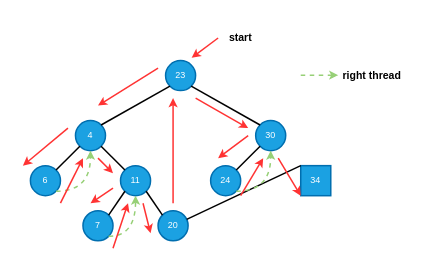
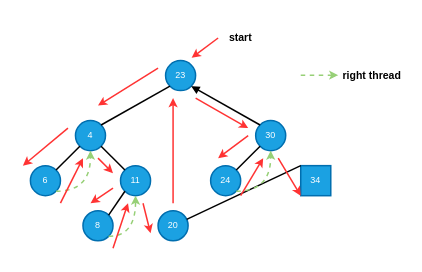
(195, 88) -> (199, 90)
(154, 203) -> none
(98, 225) -> (98, 225)
